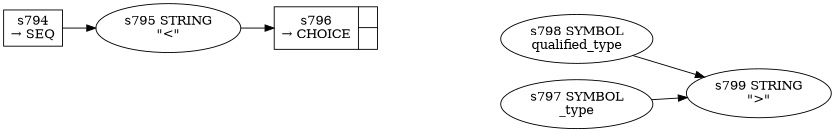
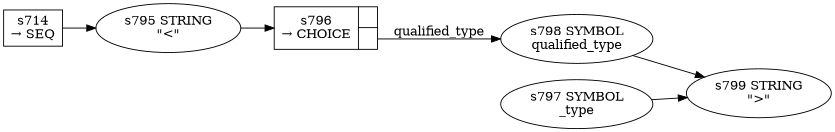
(33, 28) -> (33, 28)
none -> (434, 39)
